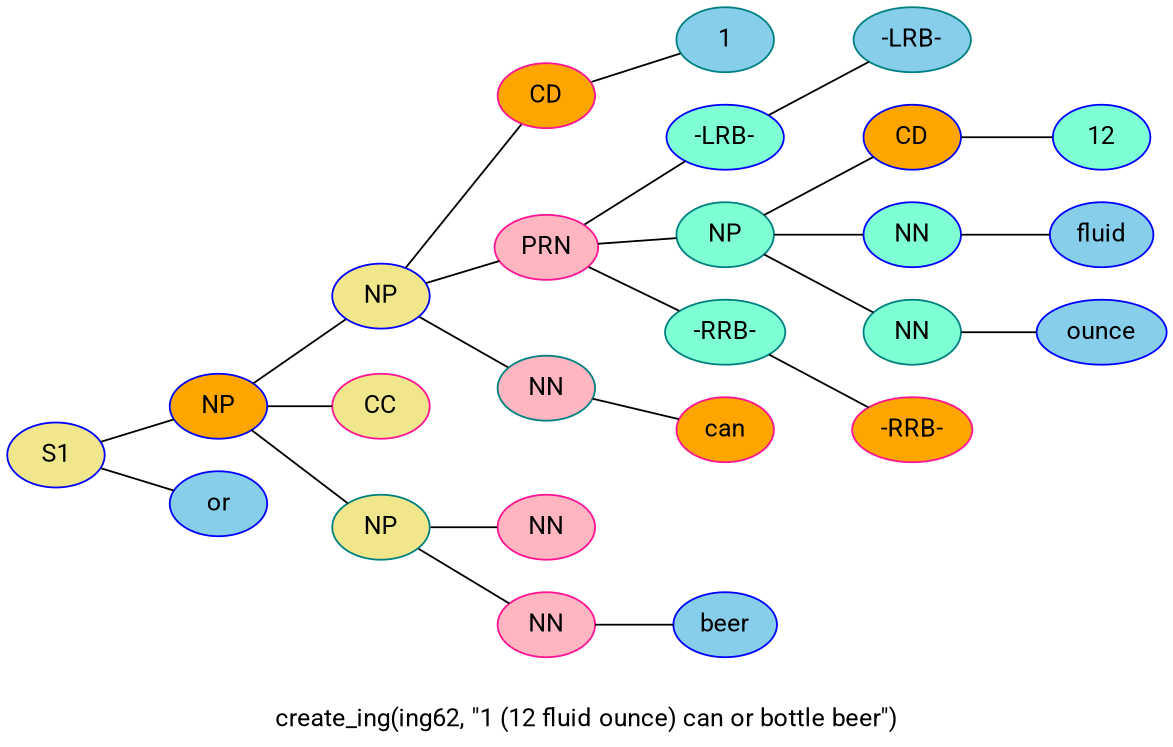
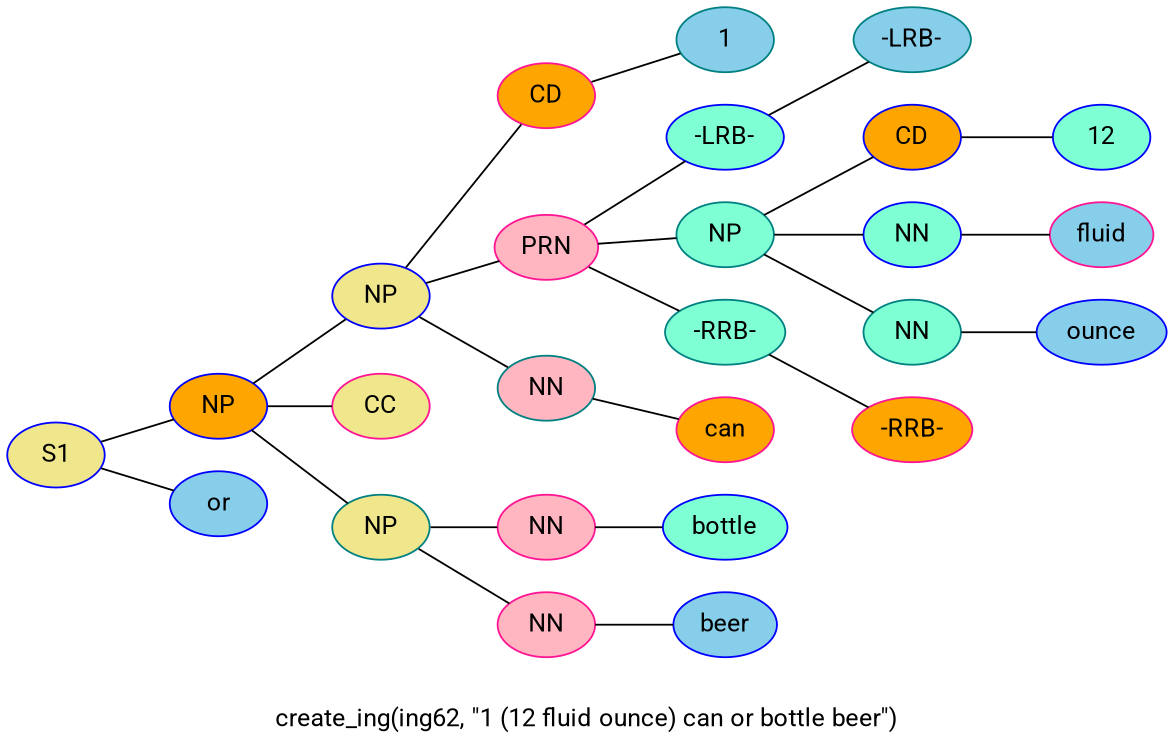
(1102, 235) -> (1102, 235)
none -> (725, 527)
